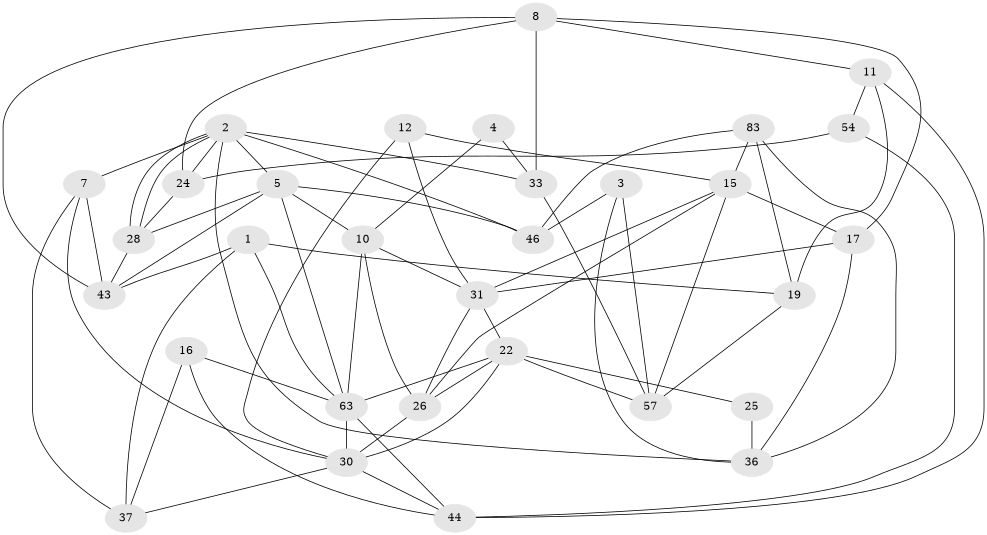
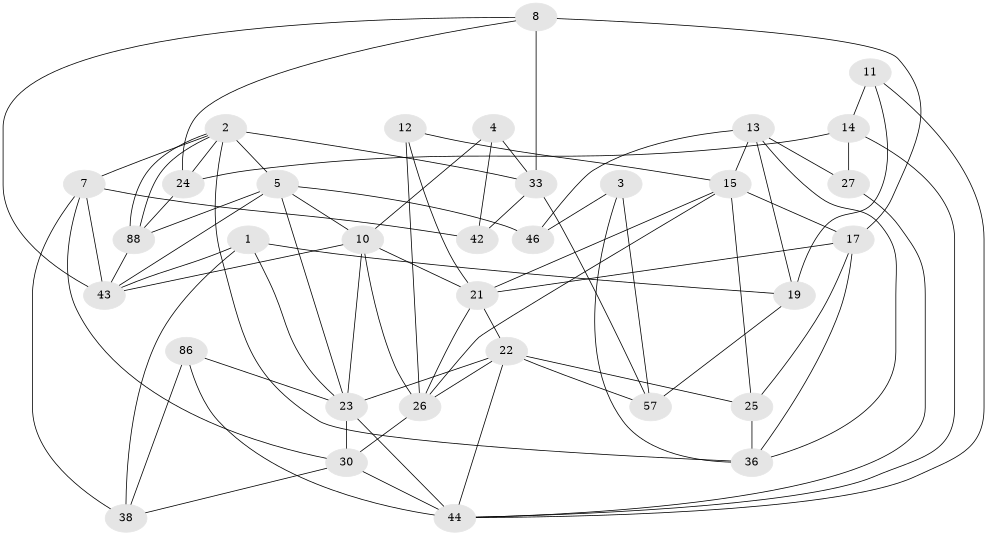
(703, 45) -> none
(753, 128) -> (753, 128)
(849, 128) -> (849, 128)
(382, 180) -> none
none -> (849, 184)
(134, 240) -> (134, 240)
none -> (477, 240)
none -> (234, 268)
(690, 295) -> (742, 300)
(477, 296) -> (477, 296)
(284, 301) -> (413, 274)
none -> (811, 328)
(186, 351) -> (186, 351)
(347, 407) -> (347, 407)
(442, 425) -> (481, 435)
(126, 518) -> (126, 518)
